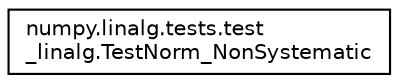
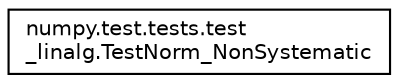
(199, 42) -> (199, 42)
